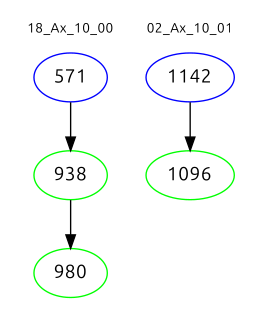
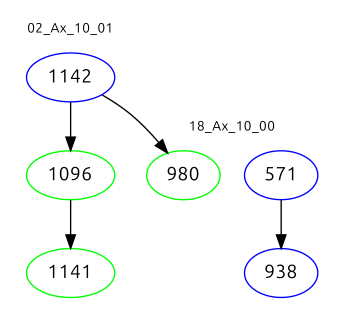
(71, 175) -> (281, 273)
(71, 217) -> (145, 127)
none -> (71, 273)
